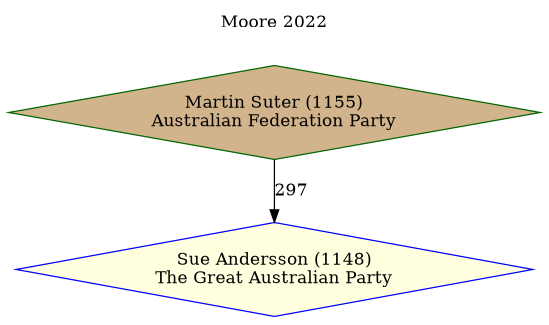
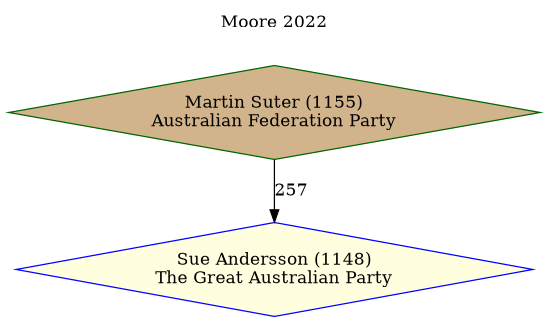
(292, 191) -> (292, 191)
